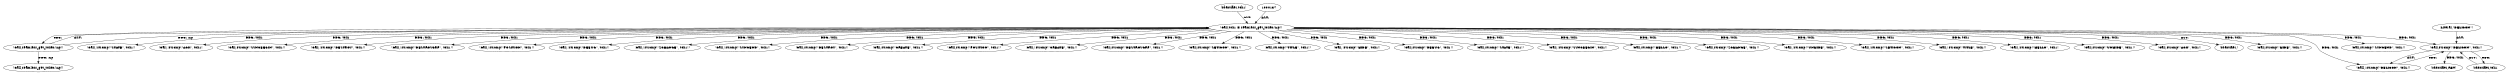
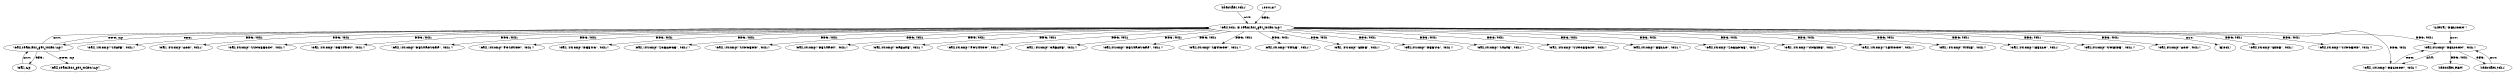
(1266, 18) -> (1266, 18)
(2229, 48) -> (2225, 48)
none -> (24, 68)
